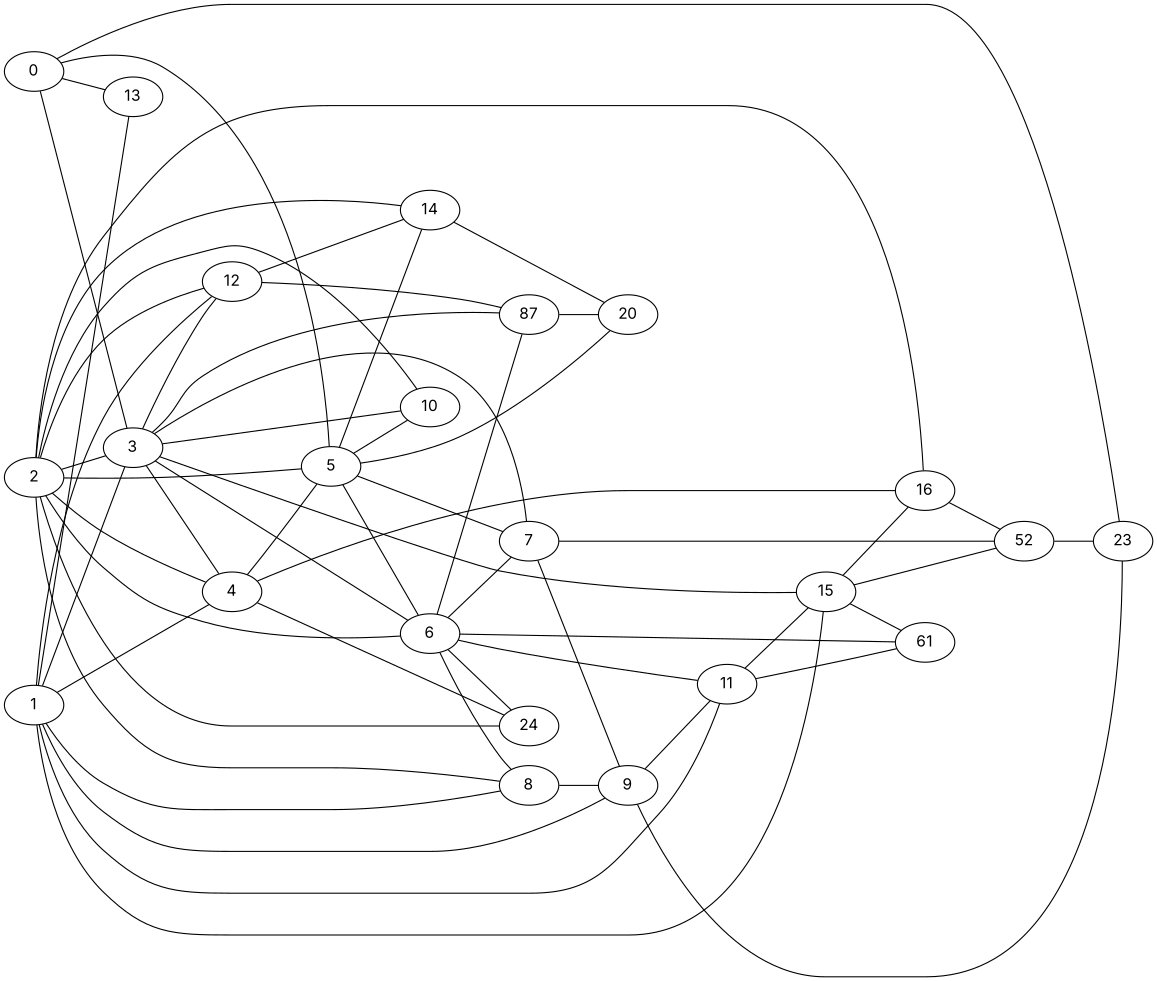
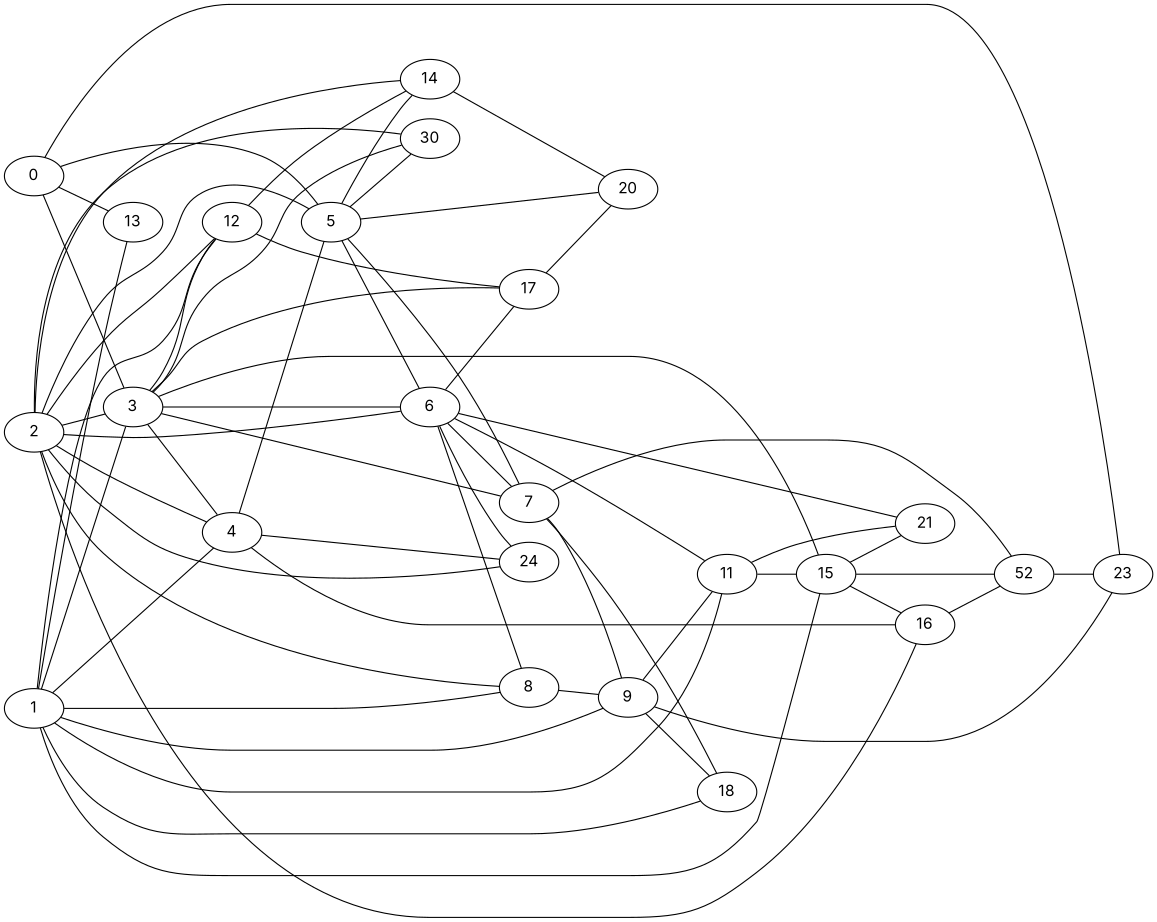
(529, 315) -> (529, 289)
(430, 407) -> (430, 139)
(925, 642) -> (925, 524)
none -> (727, 792)
